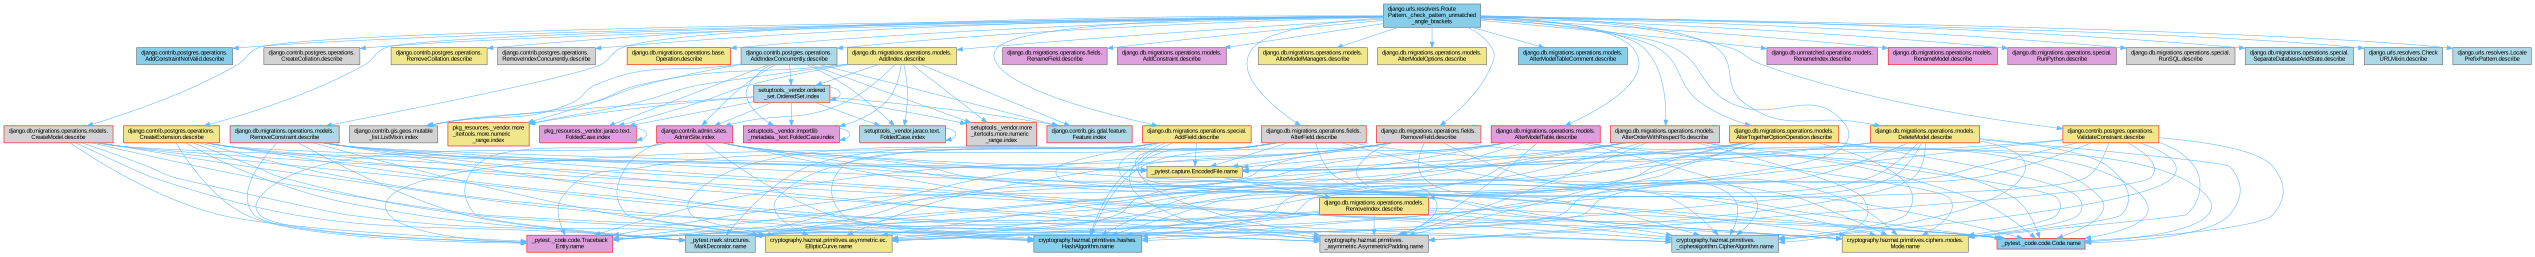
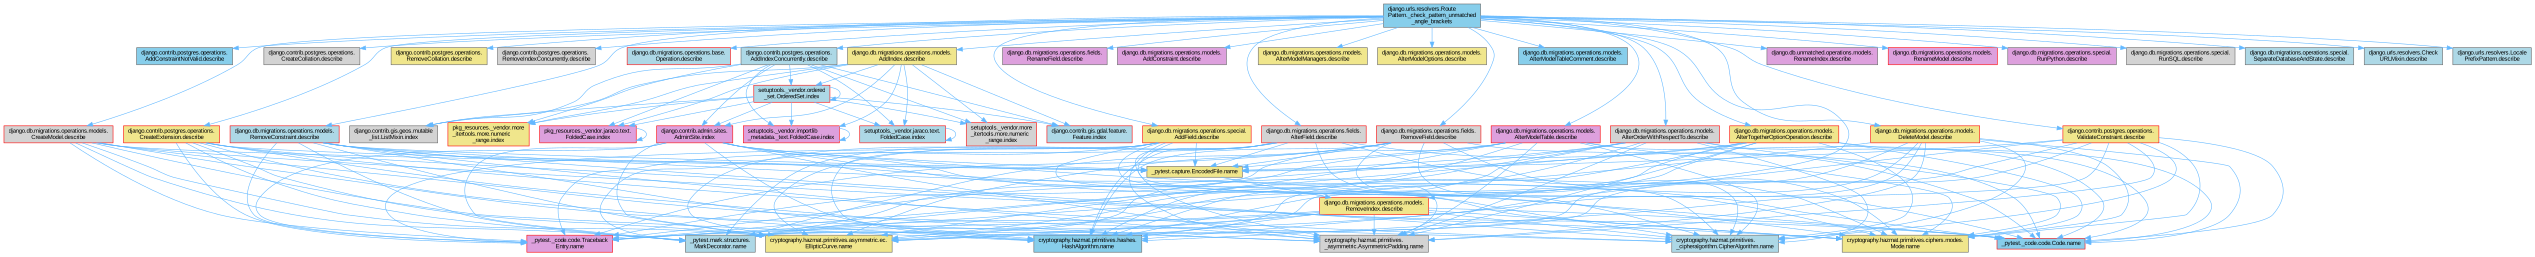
(679, 56) -> (679, 56)
none -> (825, 155)
(1560, 163) -> none
